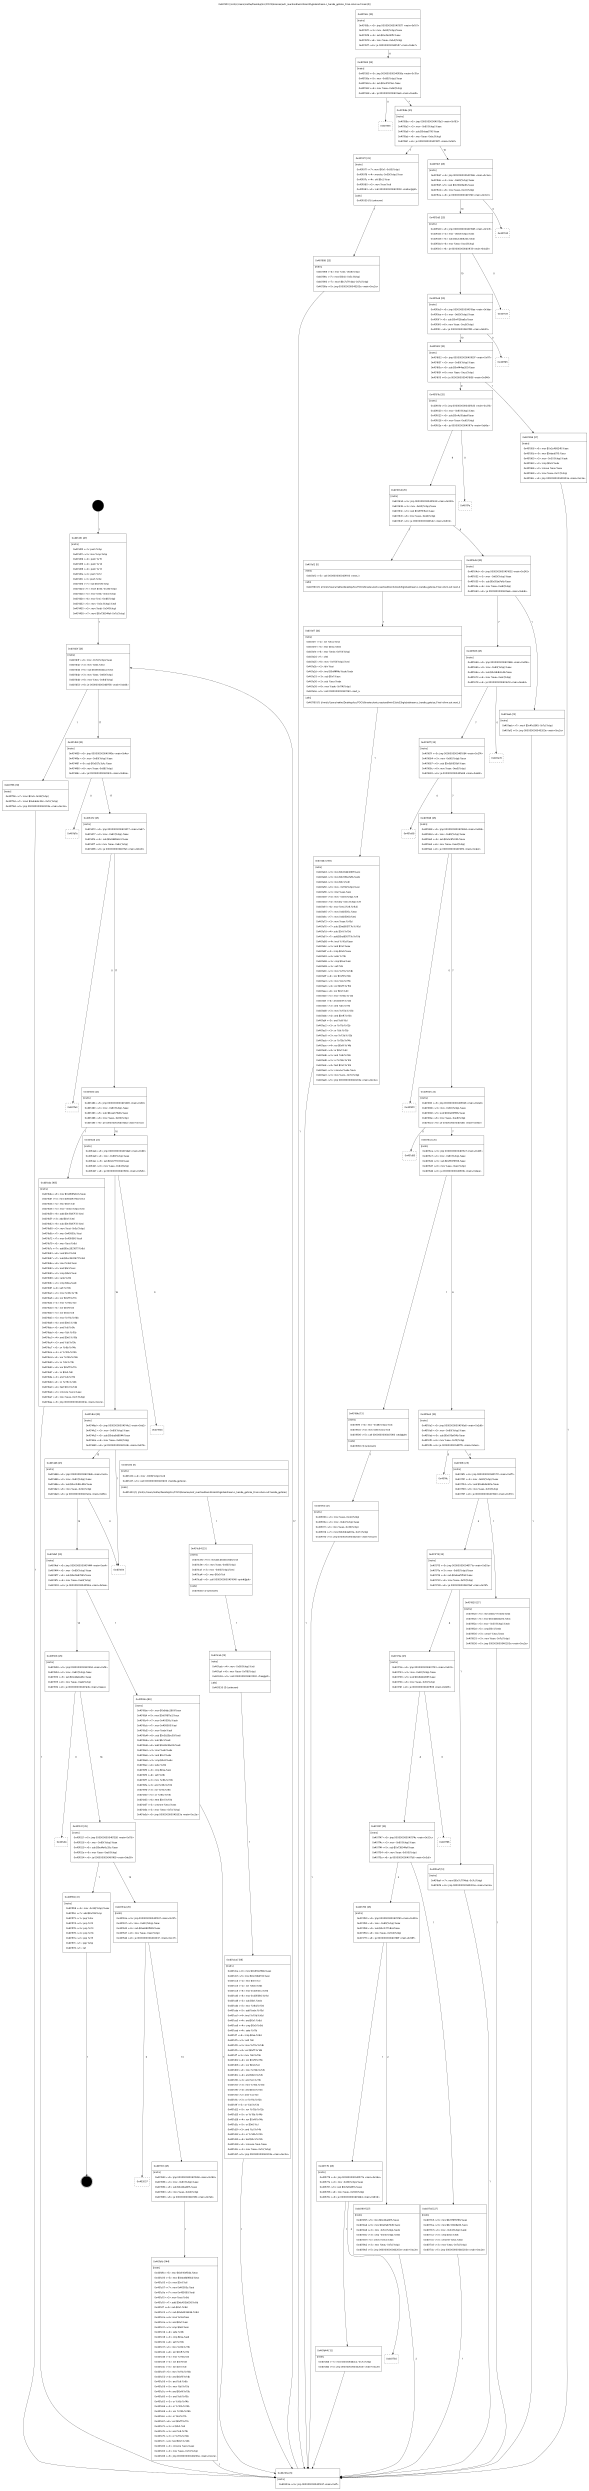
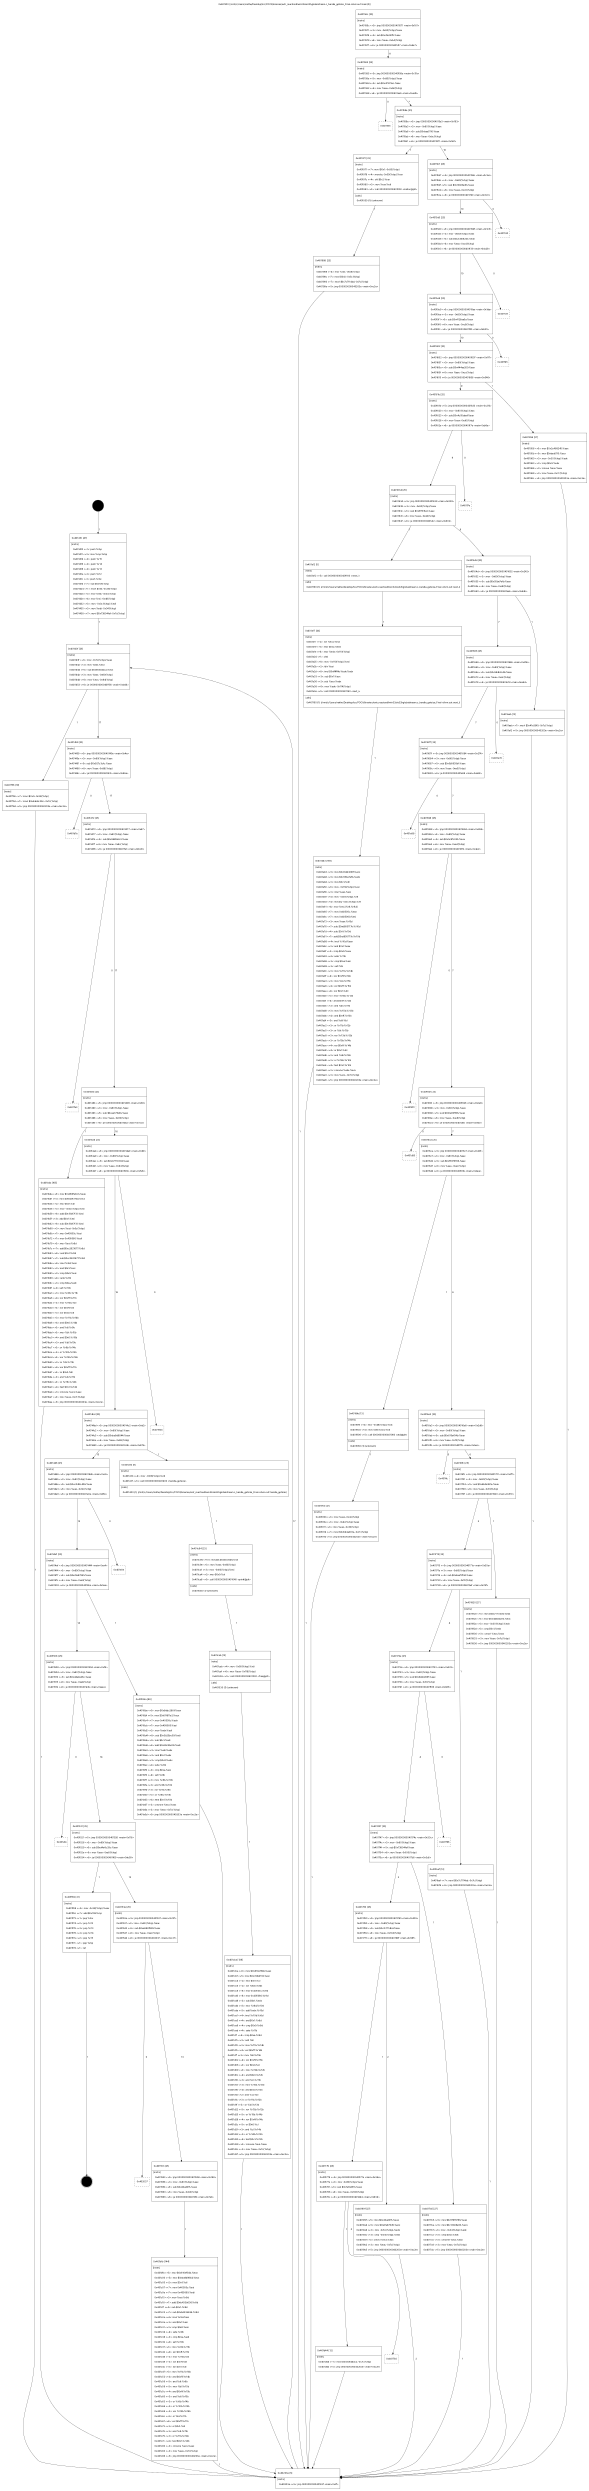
(117, 1507) -> (157, 1455)
